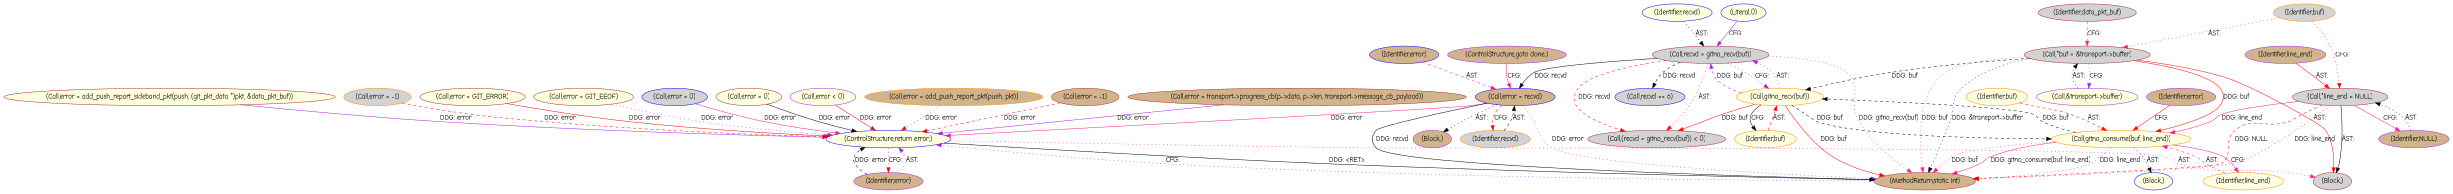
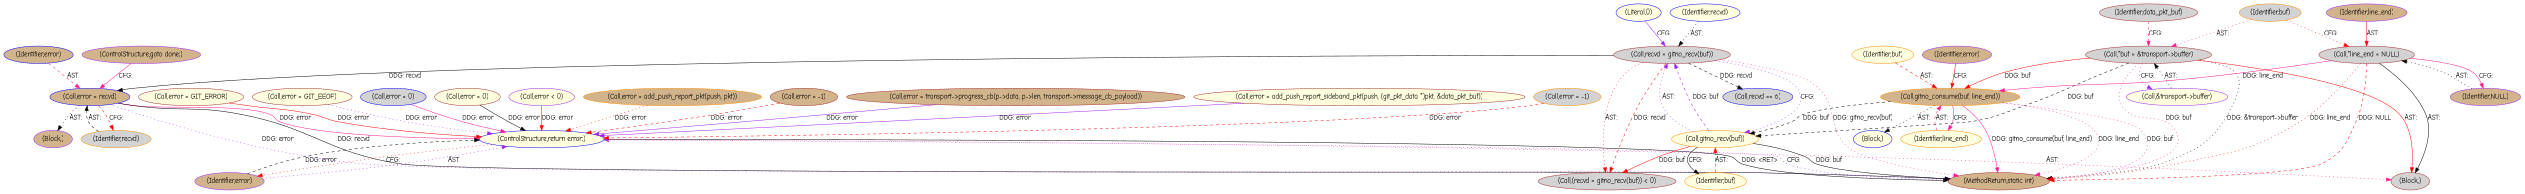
(1916, 135) -> none
(2121, 139) -> (1950, 97)
(1827, 153) -> (1847, 170)
